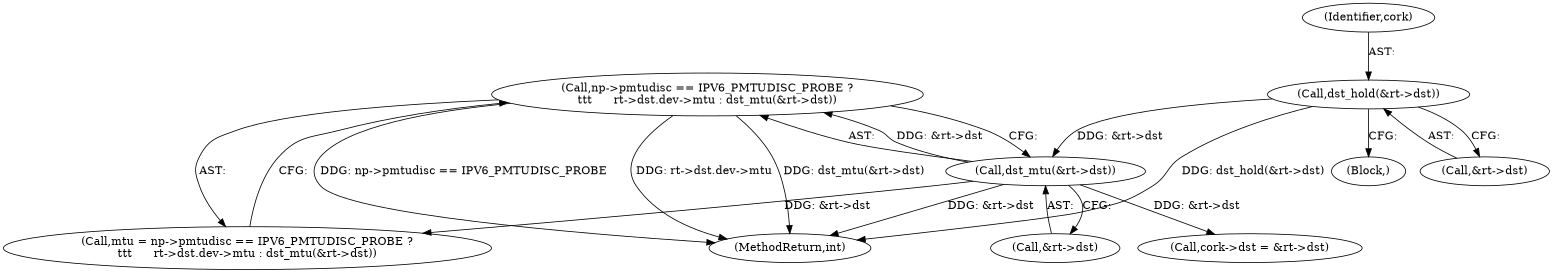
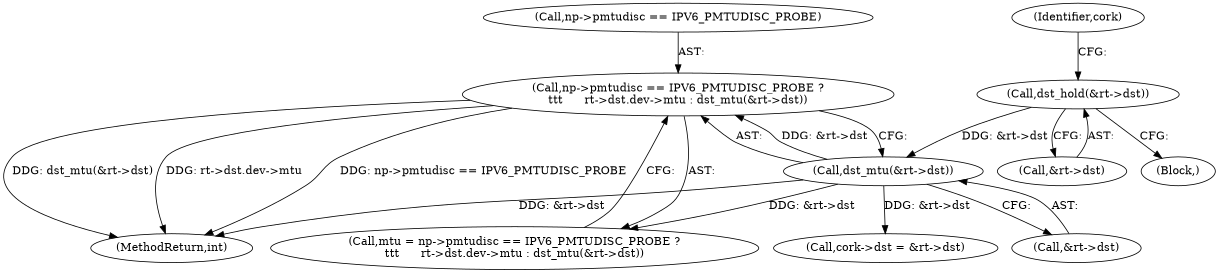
none -> (678, 18)
(1384, 52) -> (1095, 52)
(1101, 207) -> none
